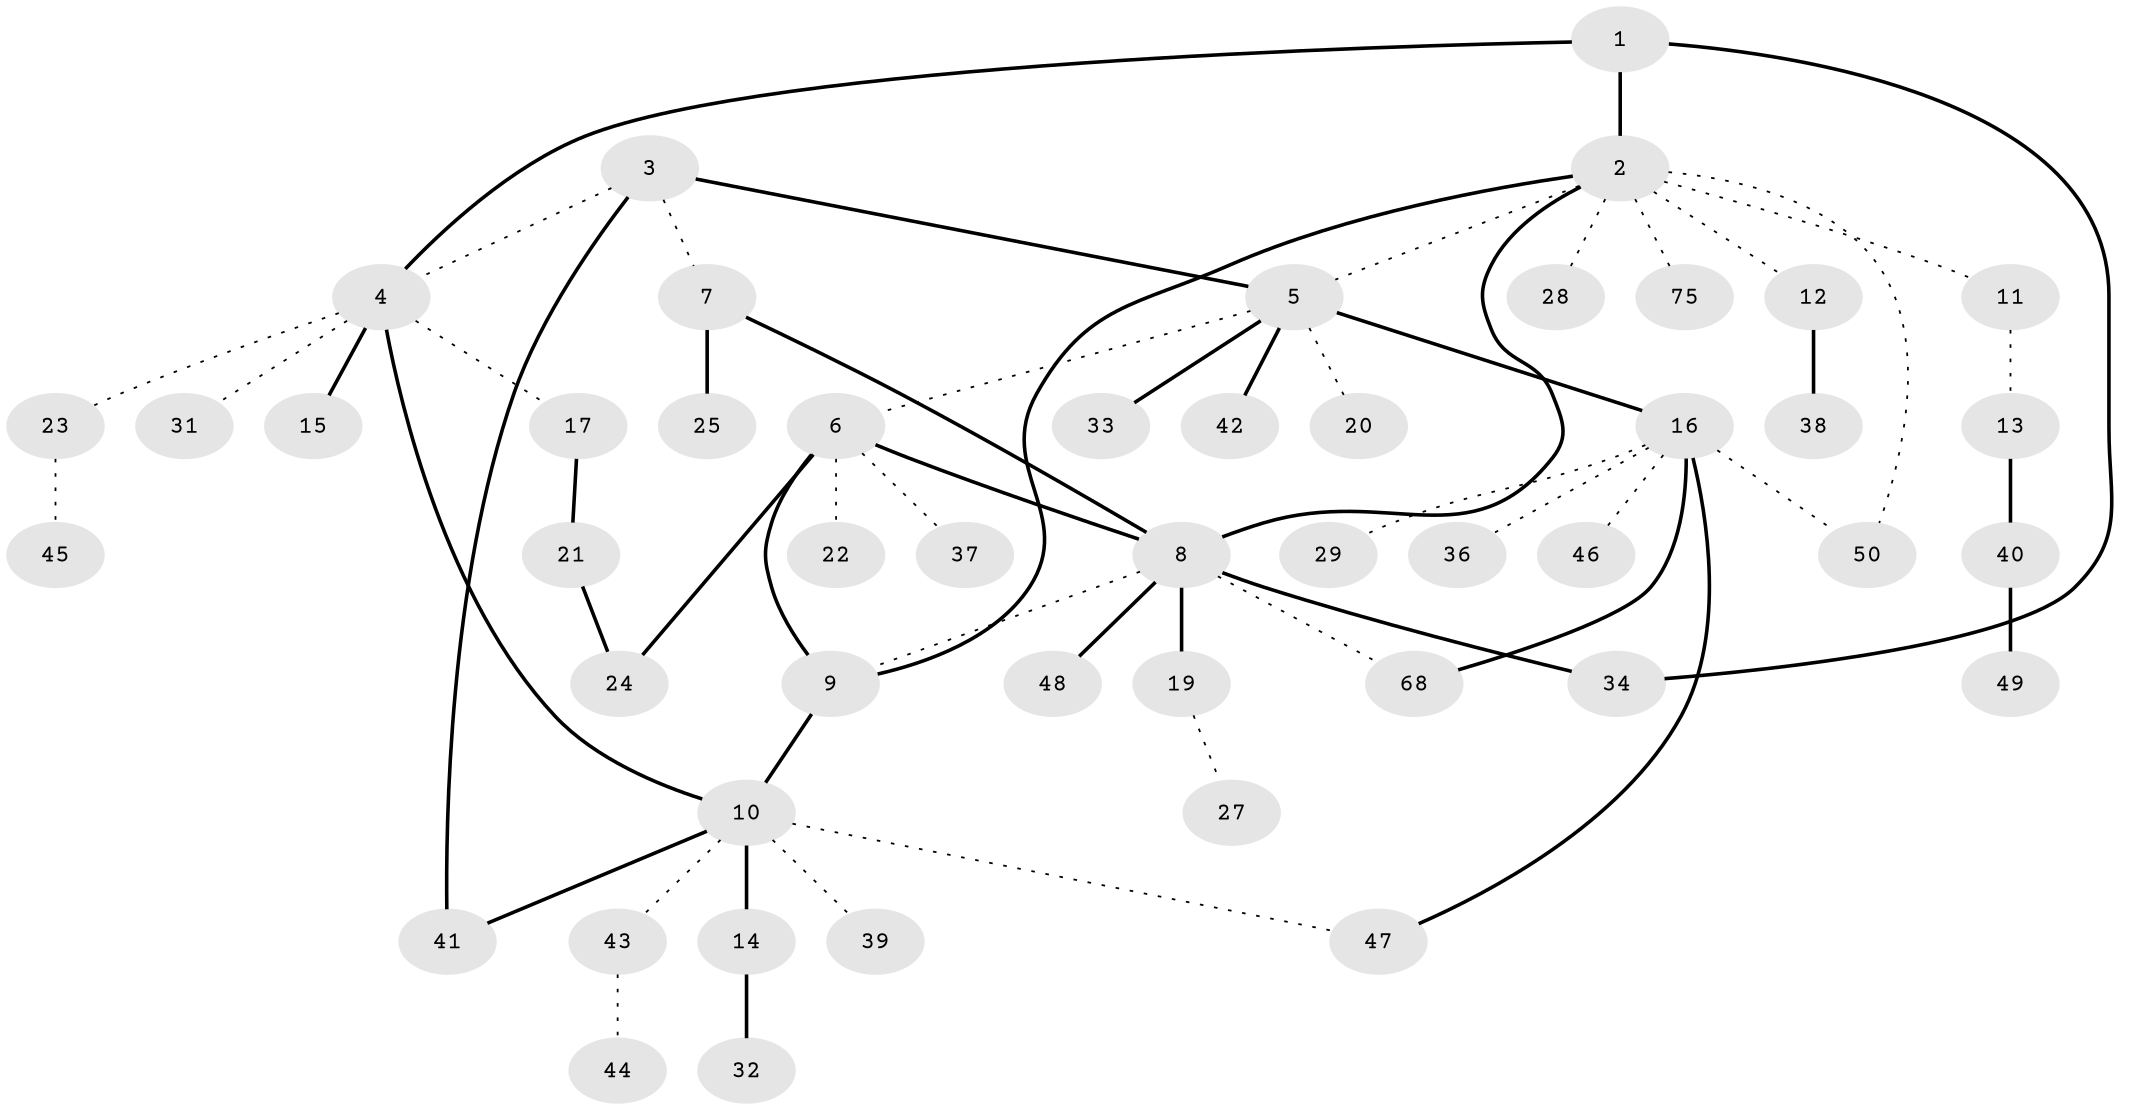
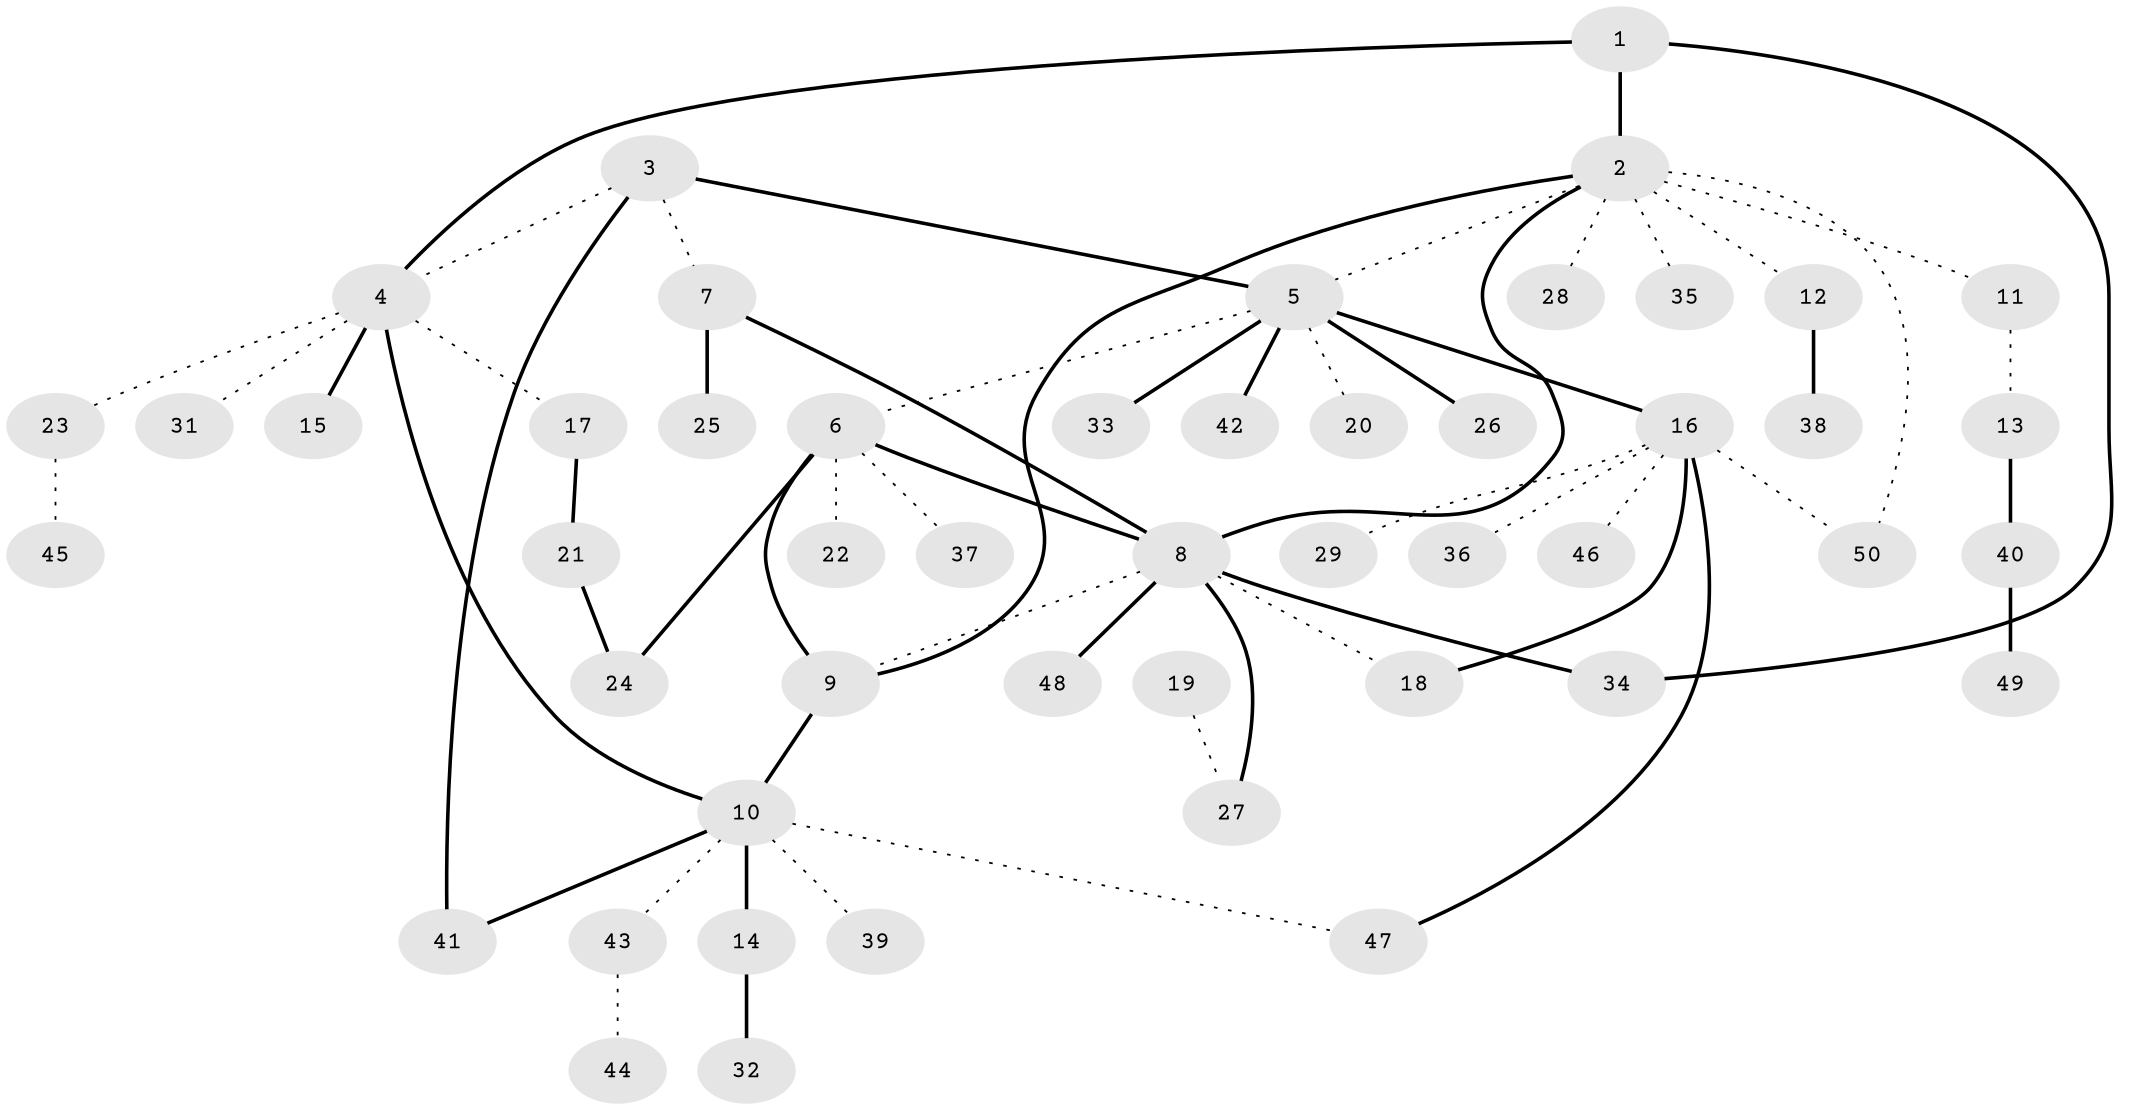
(1685, 297) -> (1685, 297)
none -> (1488, 426)
(1182, 620) -> (1251, 677)
(1414, 684) -> (1414, 684)
